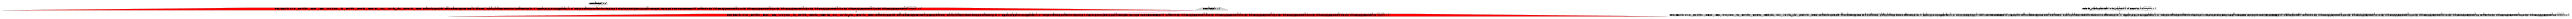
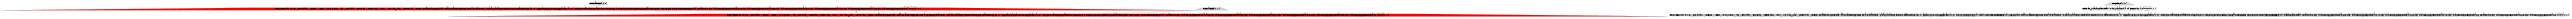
none -> (2119, 4)
